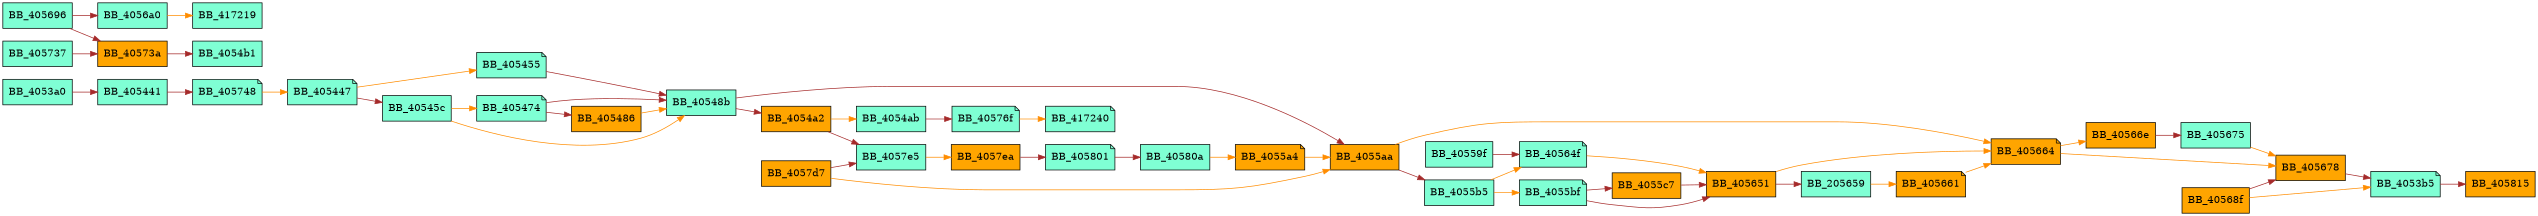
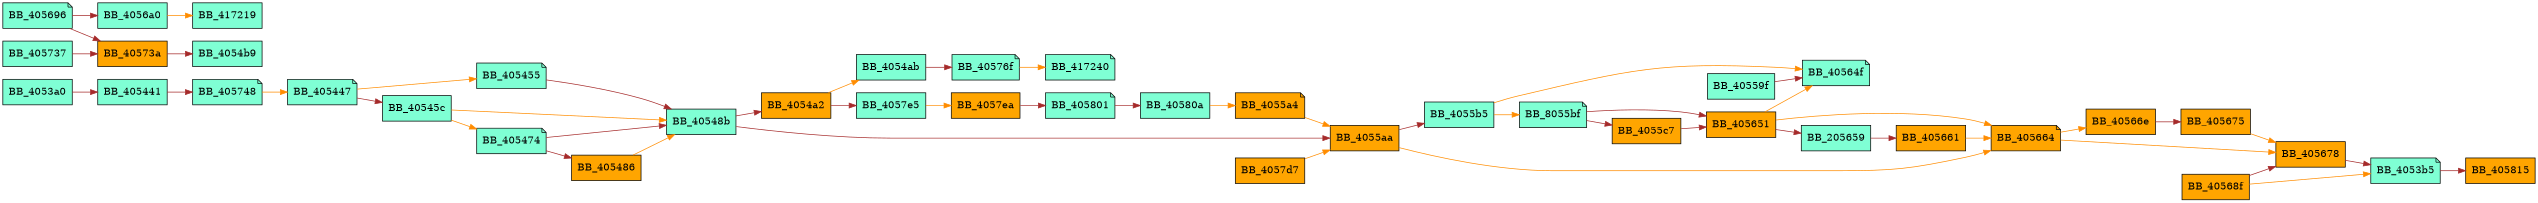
(38, 16) -> (38, 16)
(227, 54) -> (227, 54)
(2216, 135) -> (2216, 122)
(1644, 161) -> (1785, 101)
(840, 166) -> none
(1880, 184) -> (1880, 138)
(1931, 184) -> (1931, 138)
(1553, 193) -> (1553, 115)
